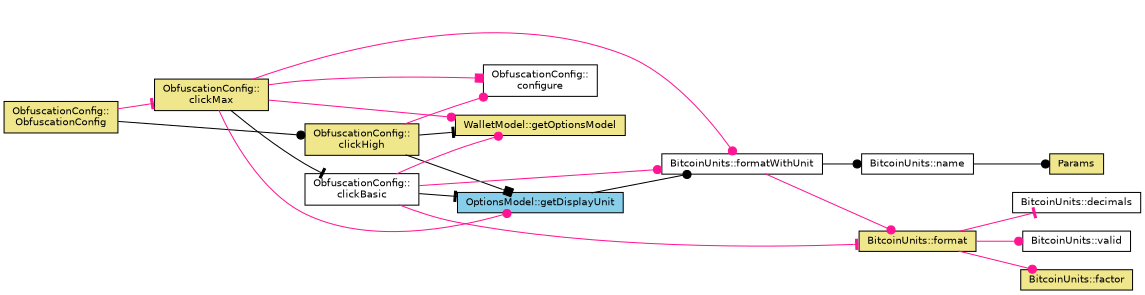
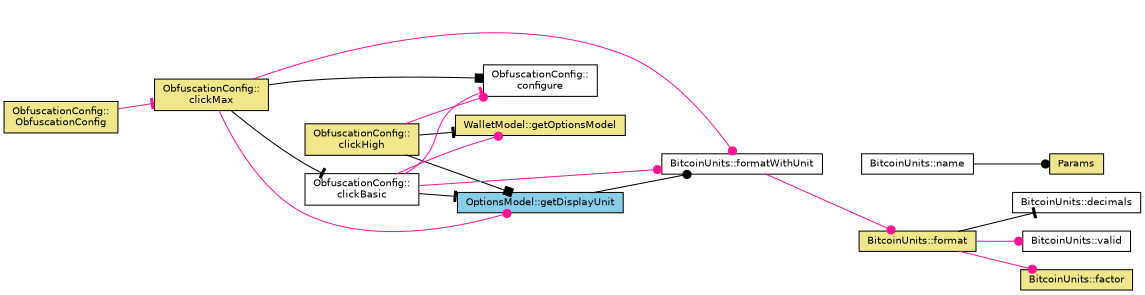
(371, 78) -> (371, 78)
(358, 108) -> none
(207, 128) -> none
(838, 164) -> none
(995, 223) -> (995, 223)
(624, 242) -> (440, 125)
